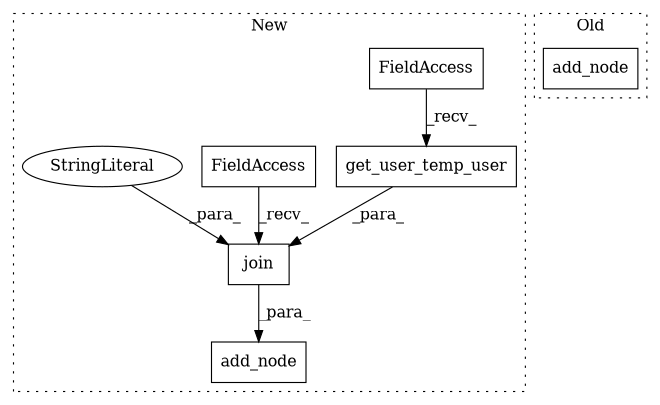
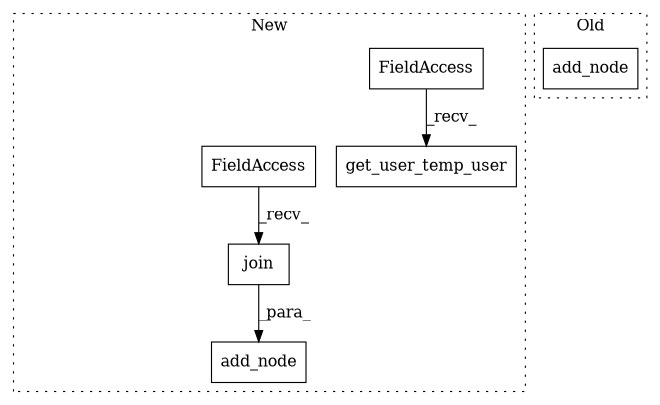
(102, 166) -> none
(346, 214) -> none
